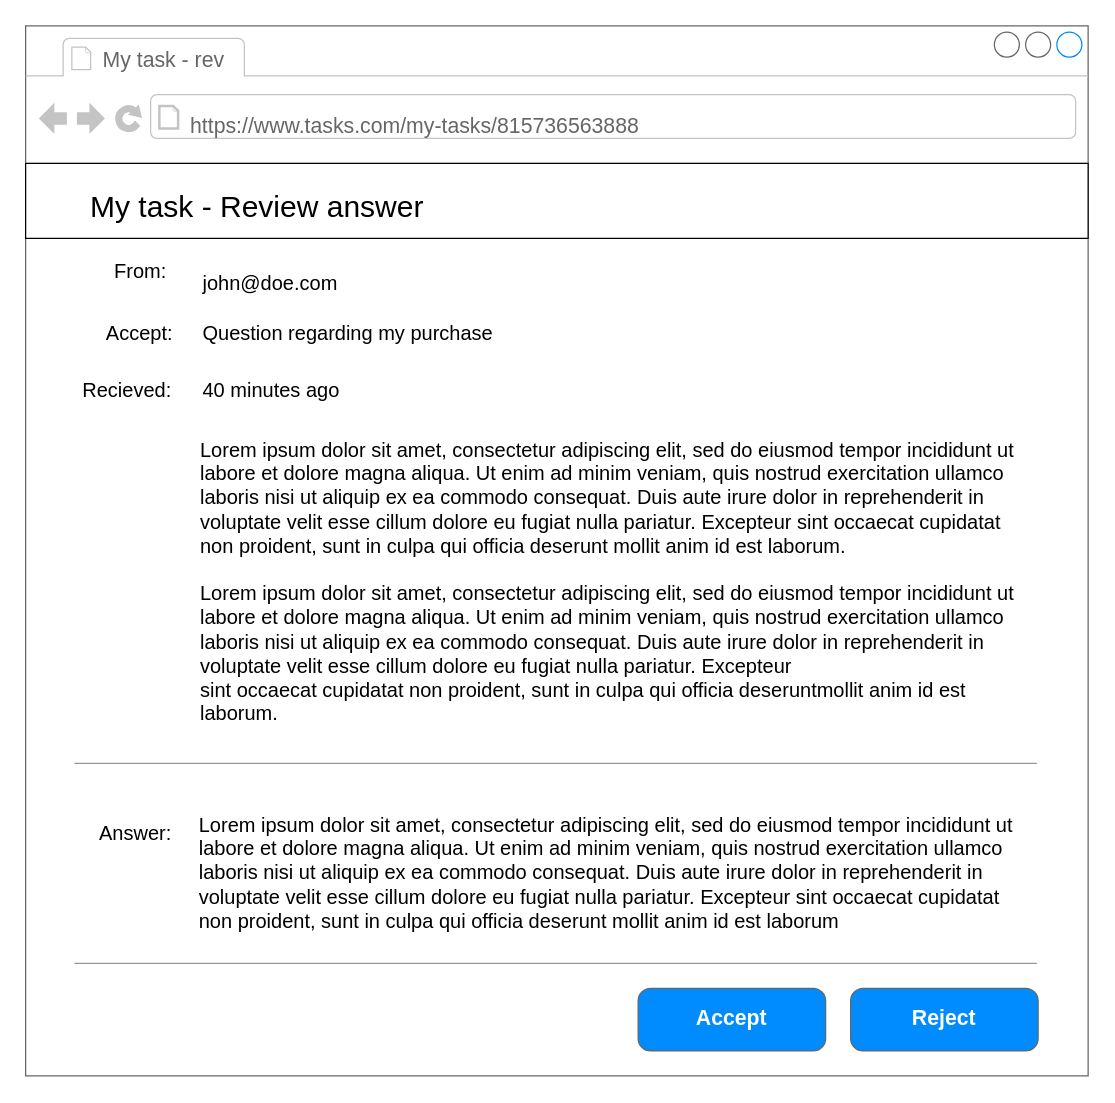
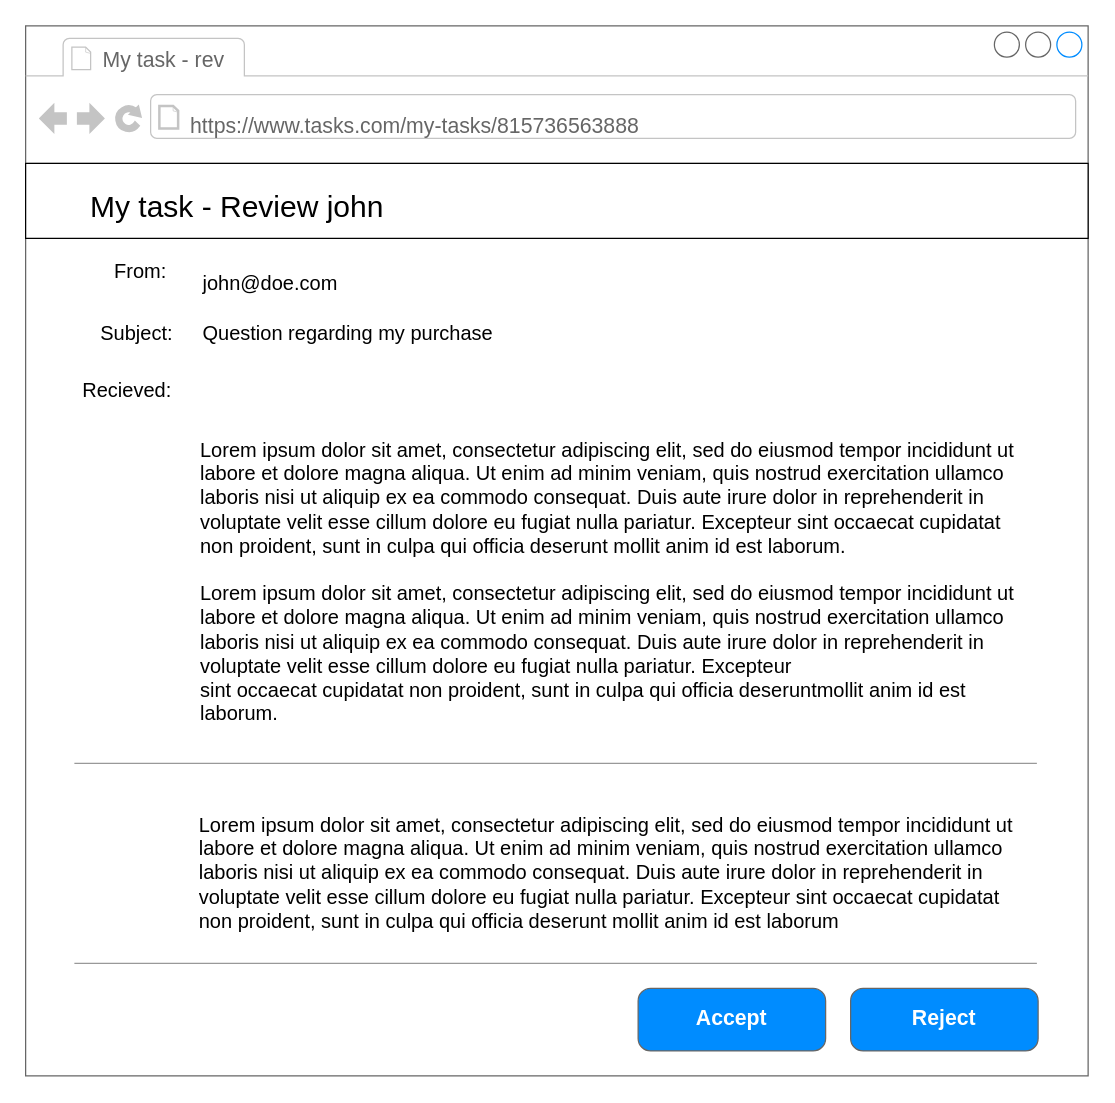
(264, 207) -> (248, 207)
(137, 334) -> (131, 334)
(444, 394) -> none
(124, 838) -> none
